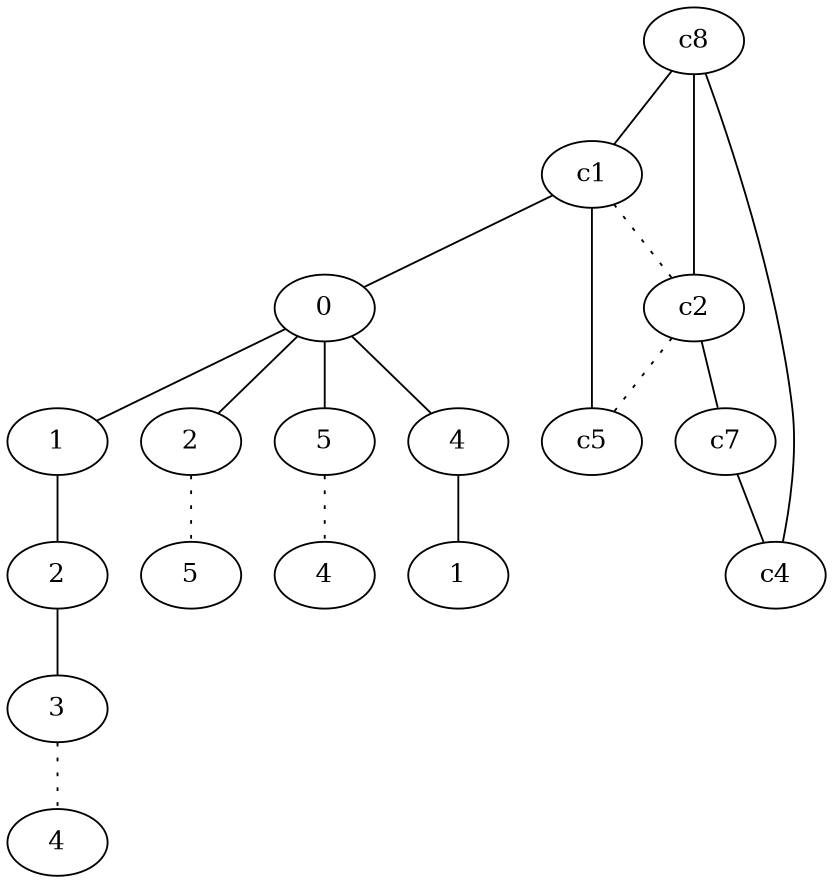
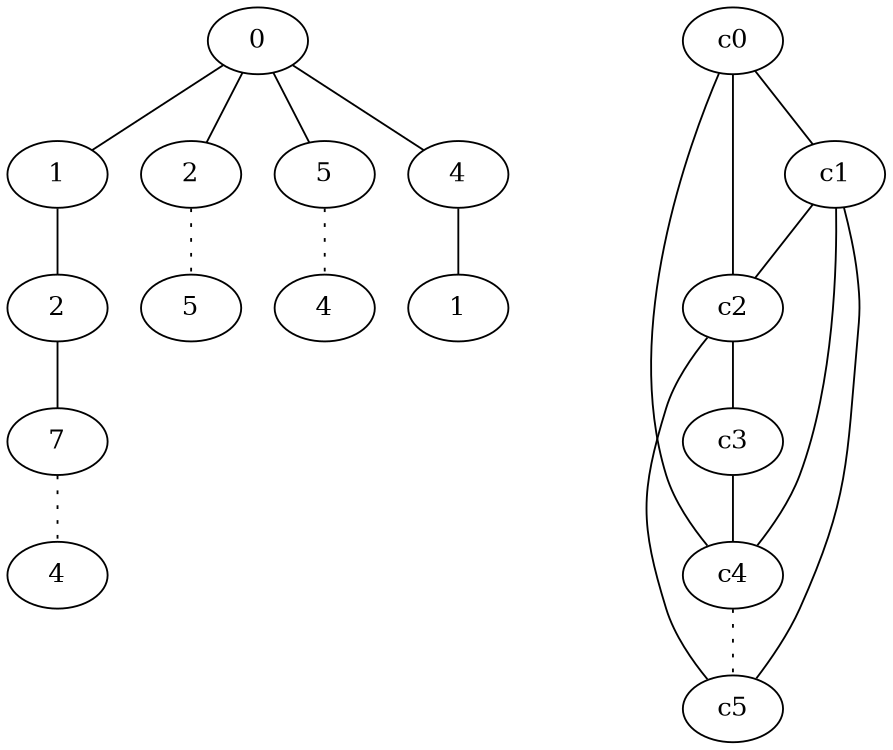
(694, 41) -> (733, 41)
(458, 241) -> (823, 384)
(643, 241) -> (784, 241)
(643, 375) -> (647, 508)
(726, 442) -> (733, 442)
none -> (733, 642)
(58, 709) -> (58, 442)
